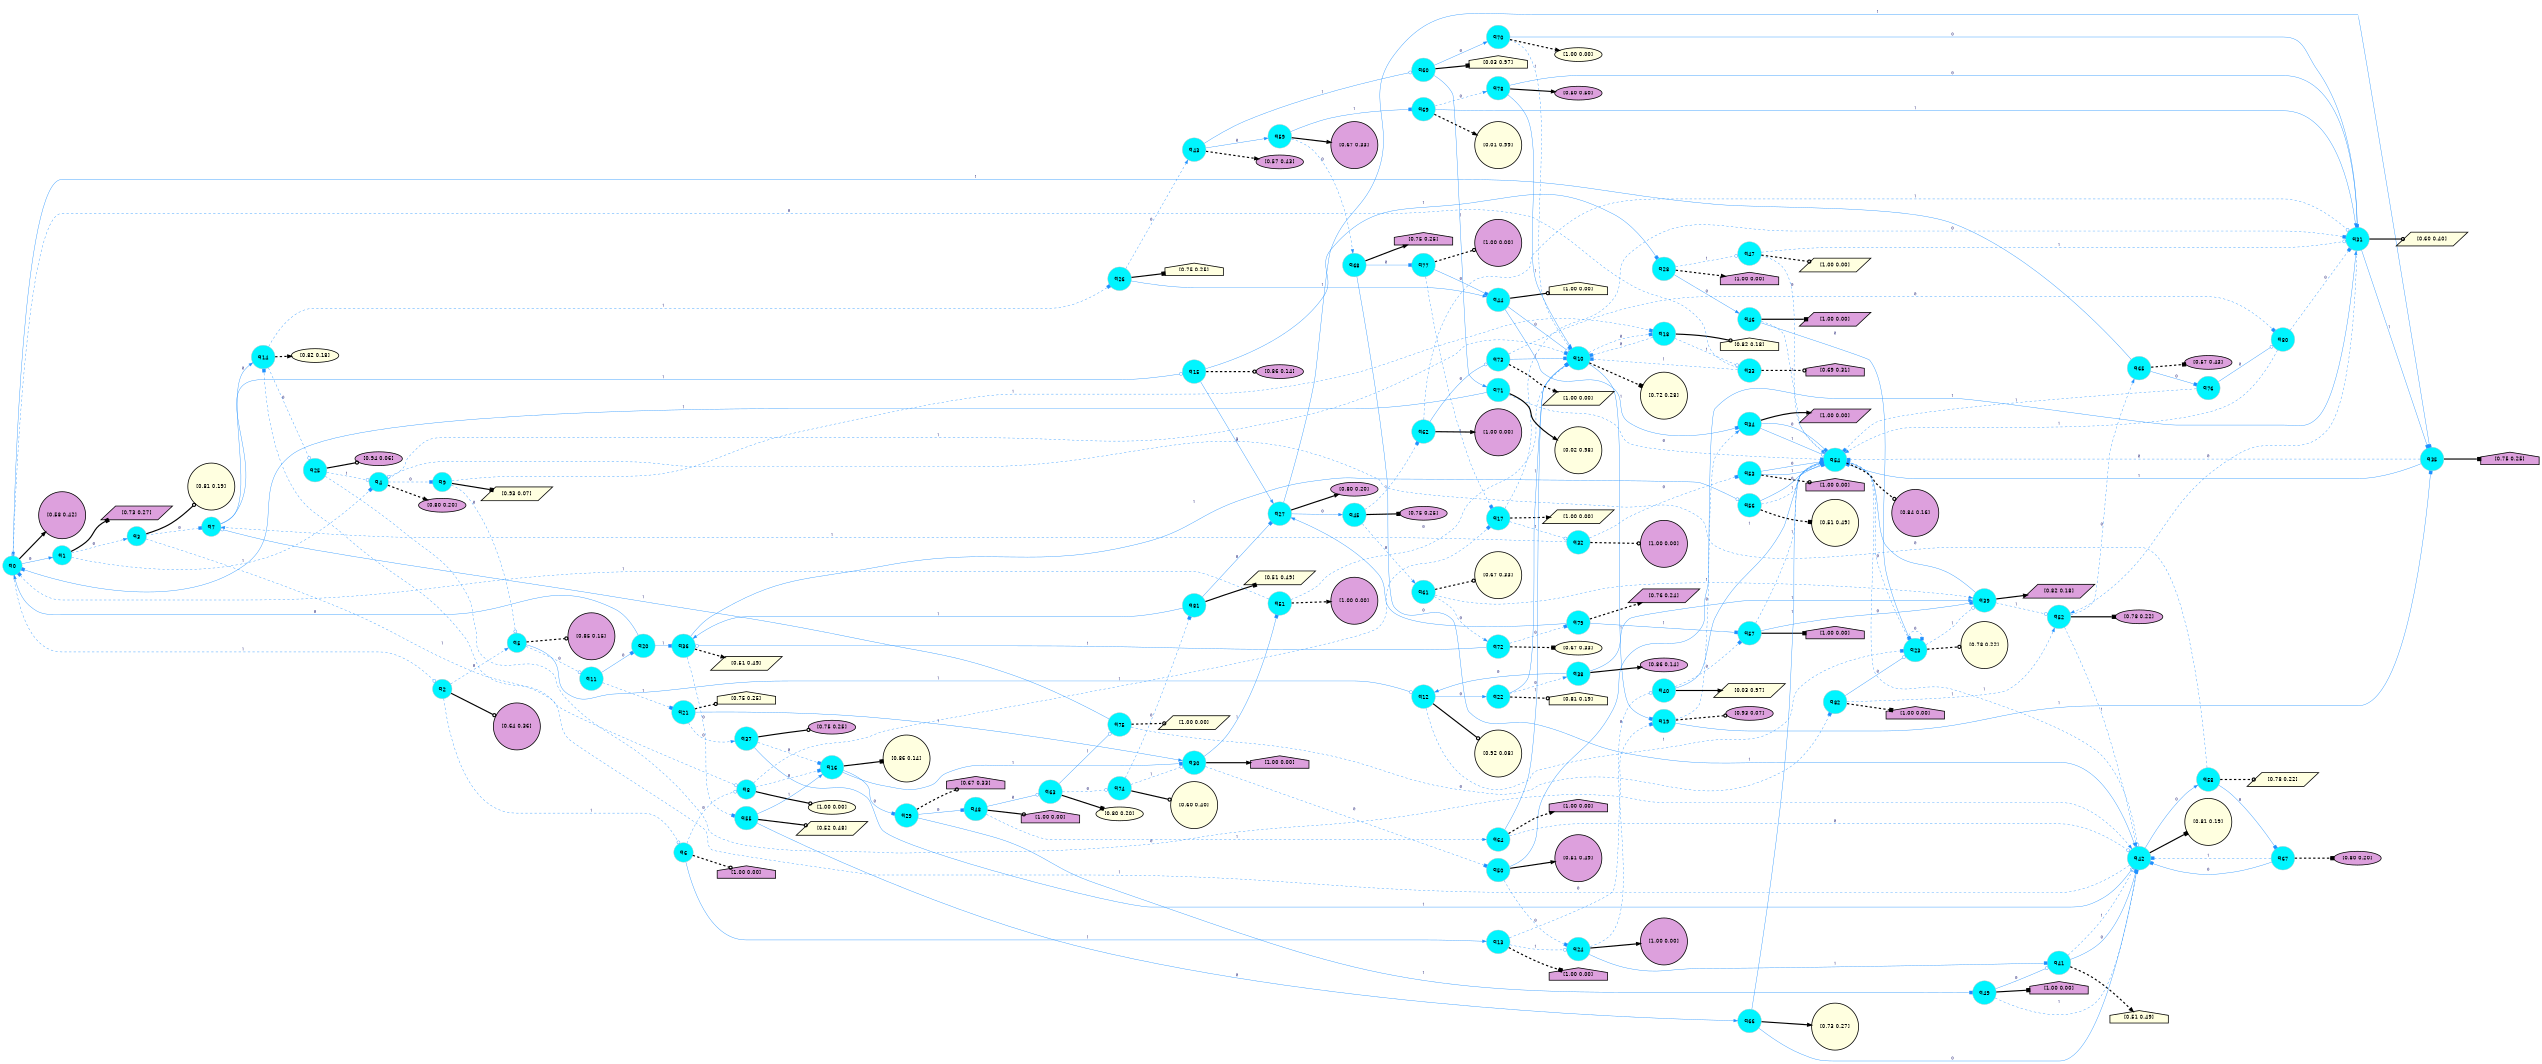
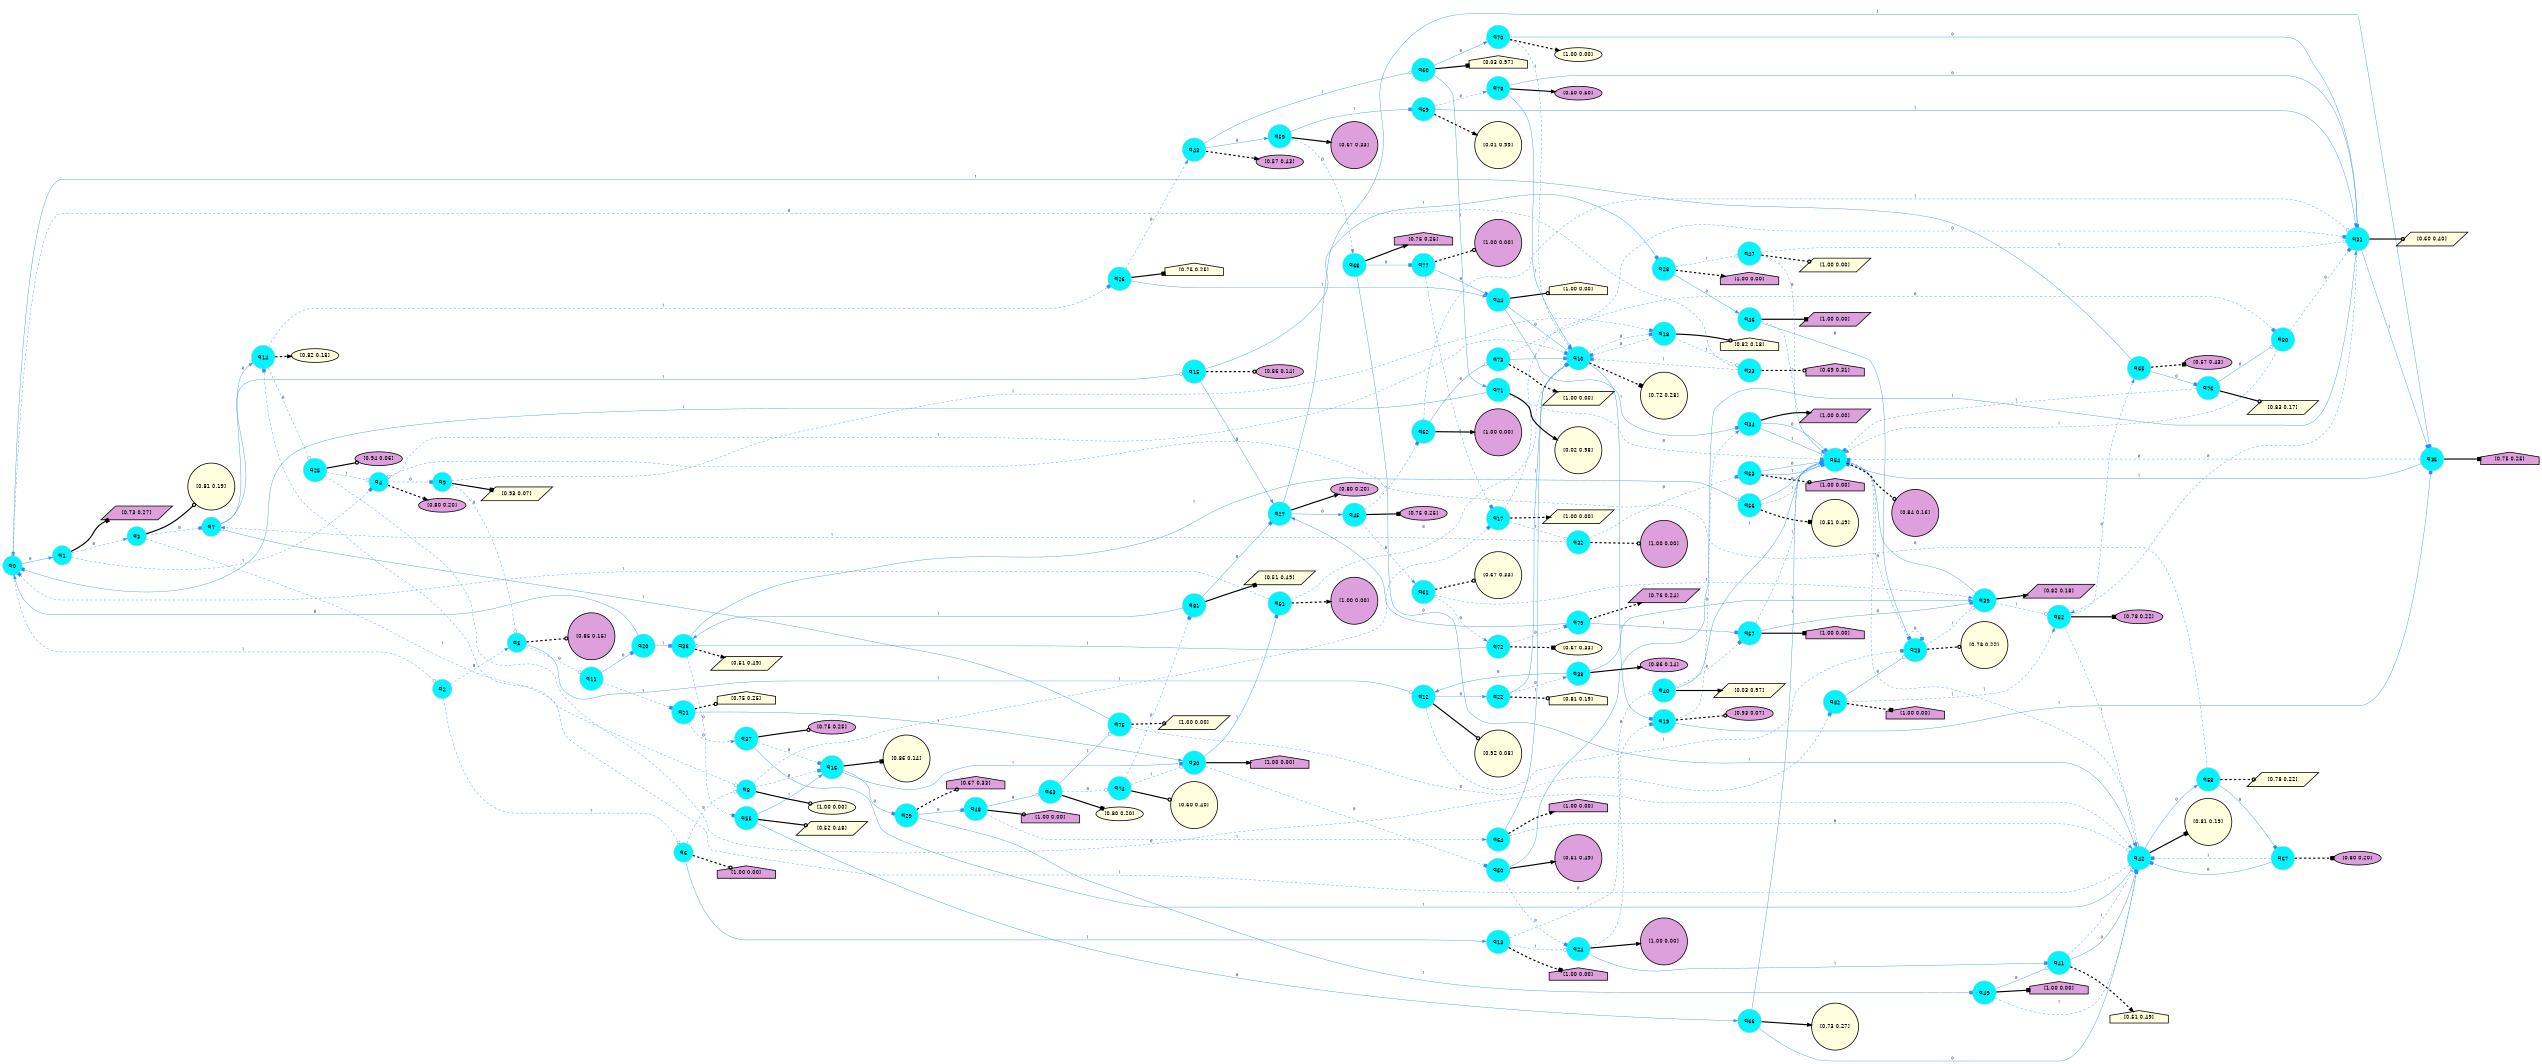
none -> (2283, 407)
(62, 515) -> none
(517, 726) -> none
